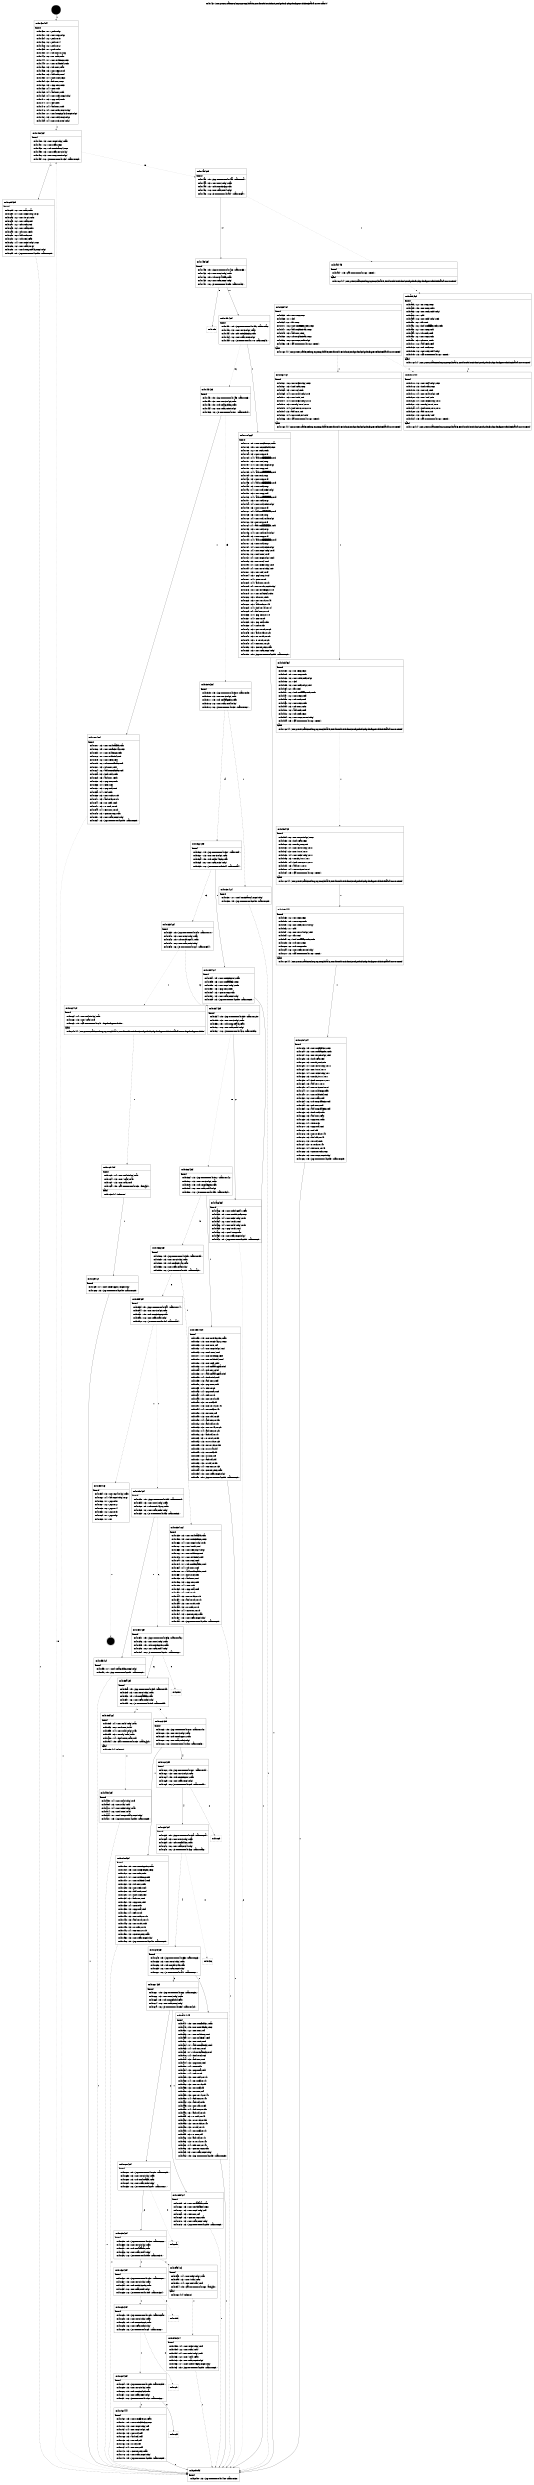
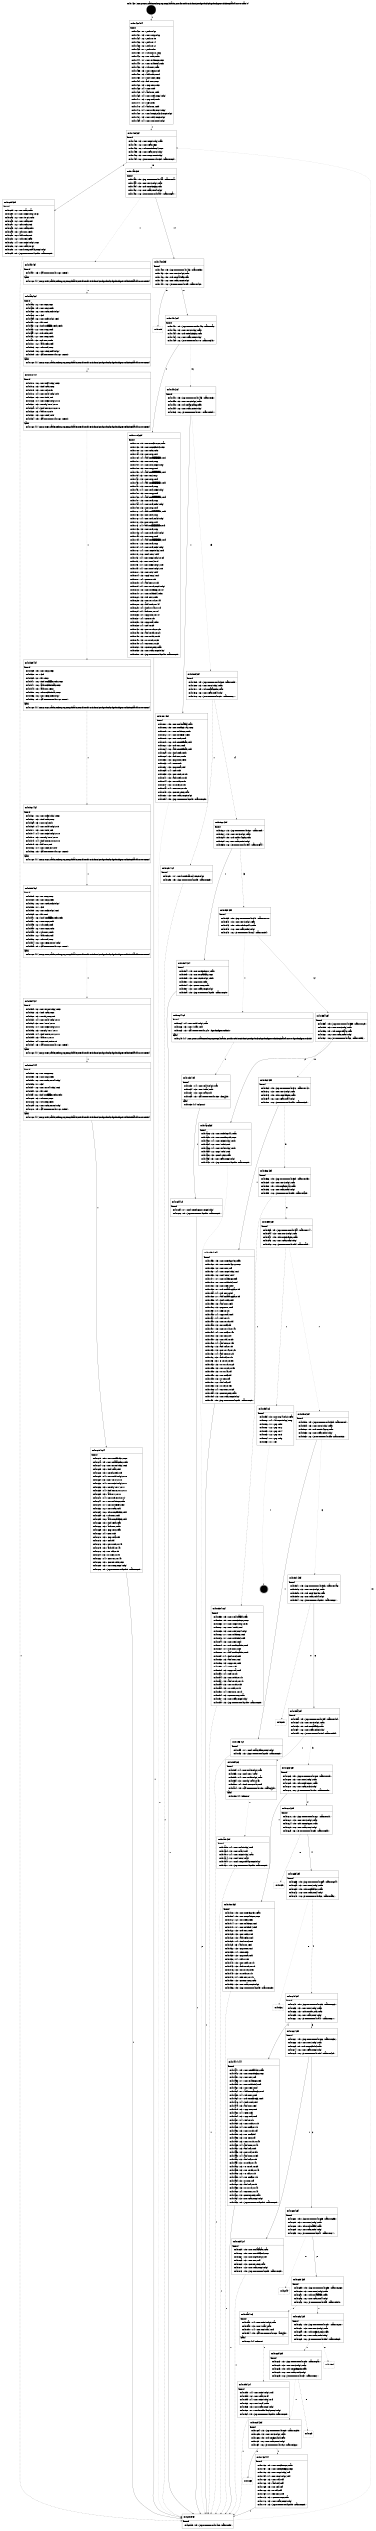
(398, 363) -> (87, 545)
